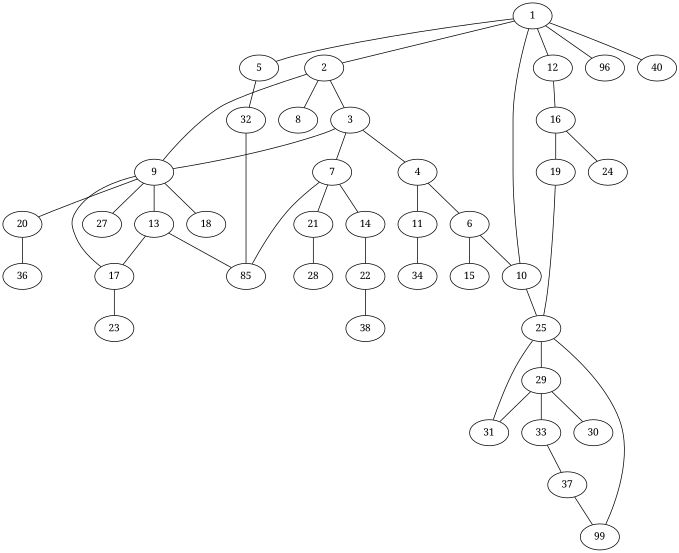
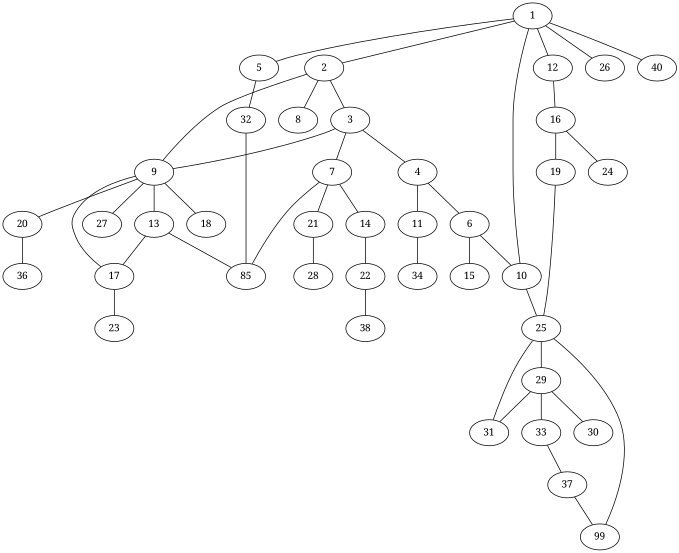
(605, 68) -> (605, 68)
